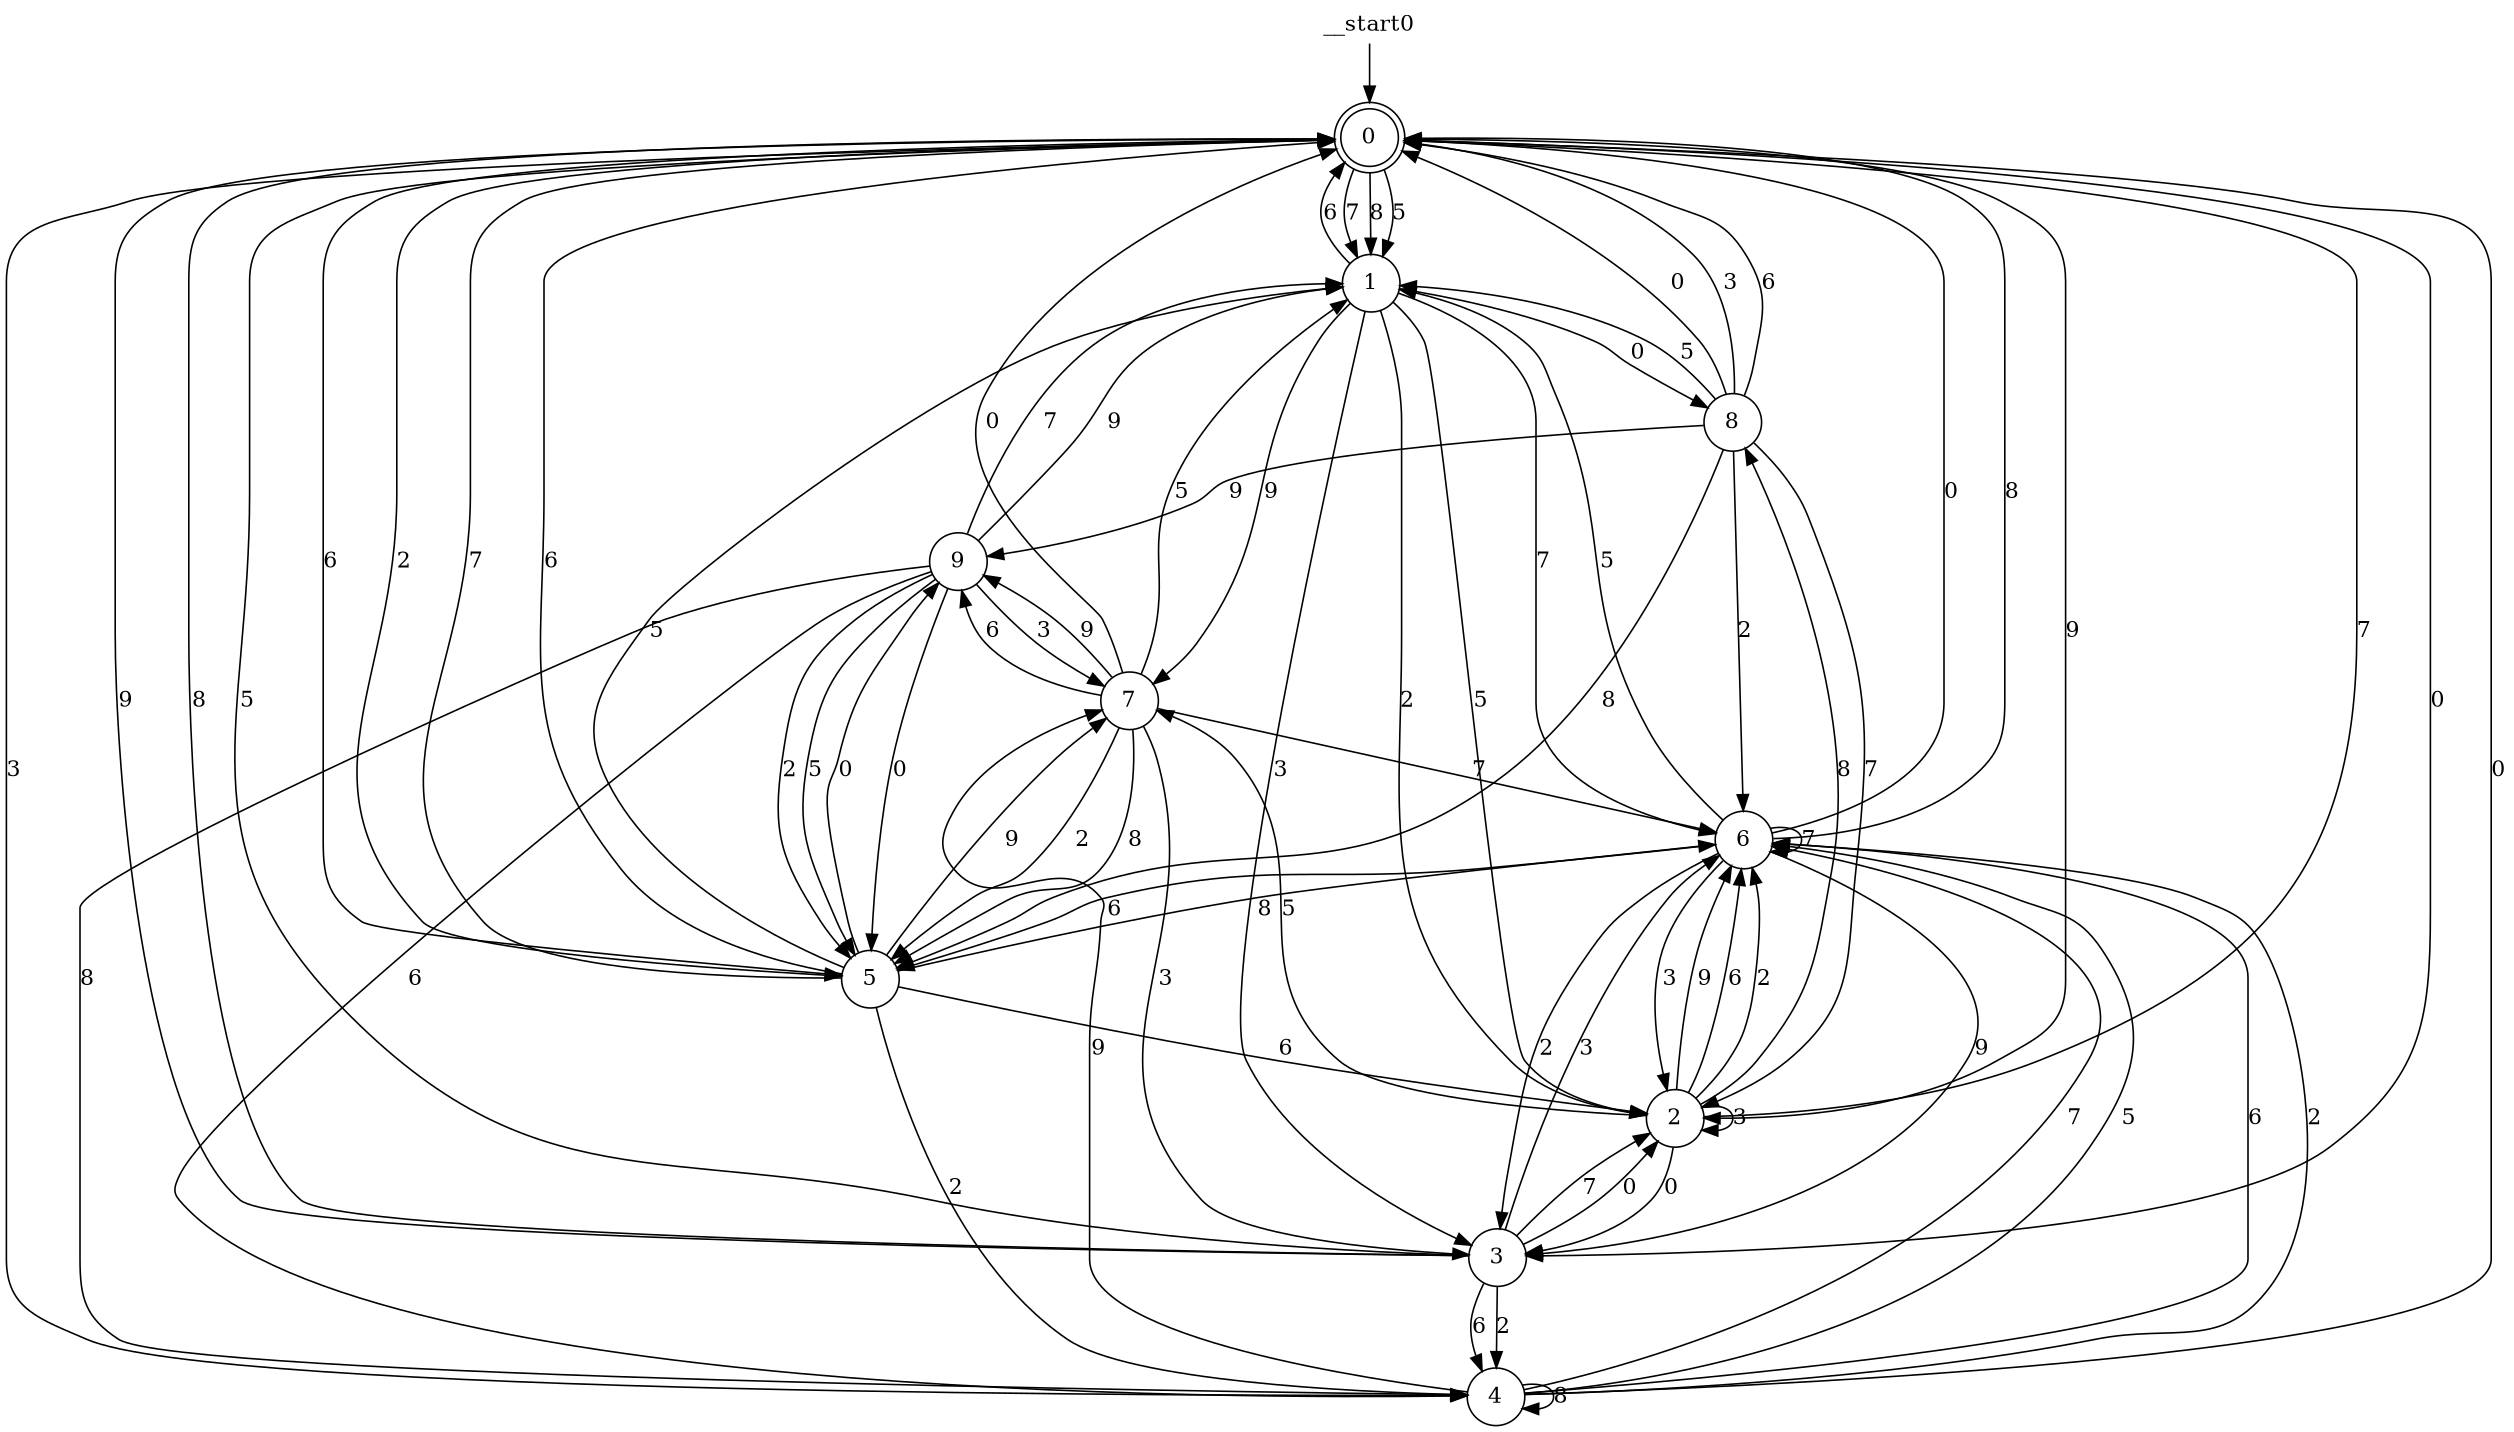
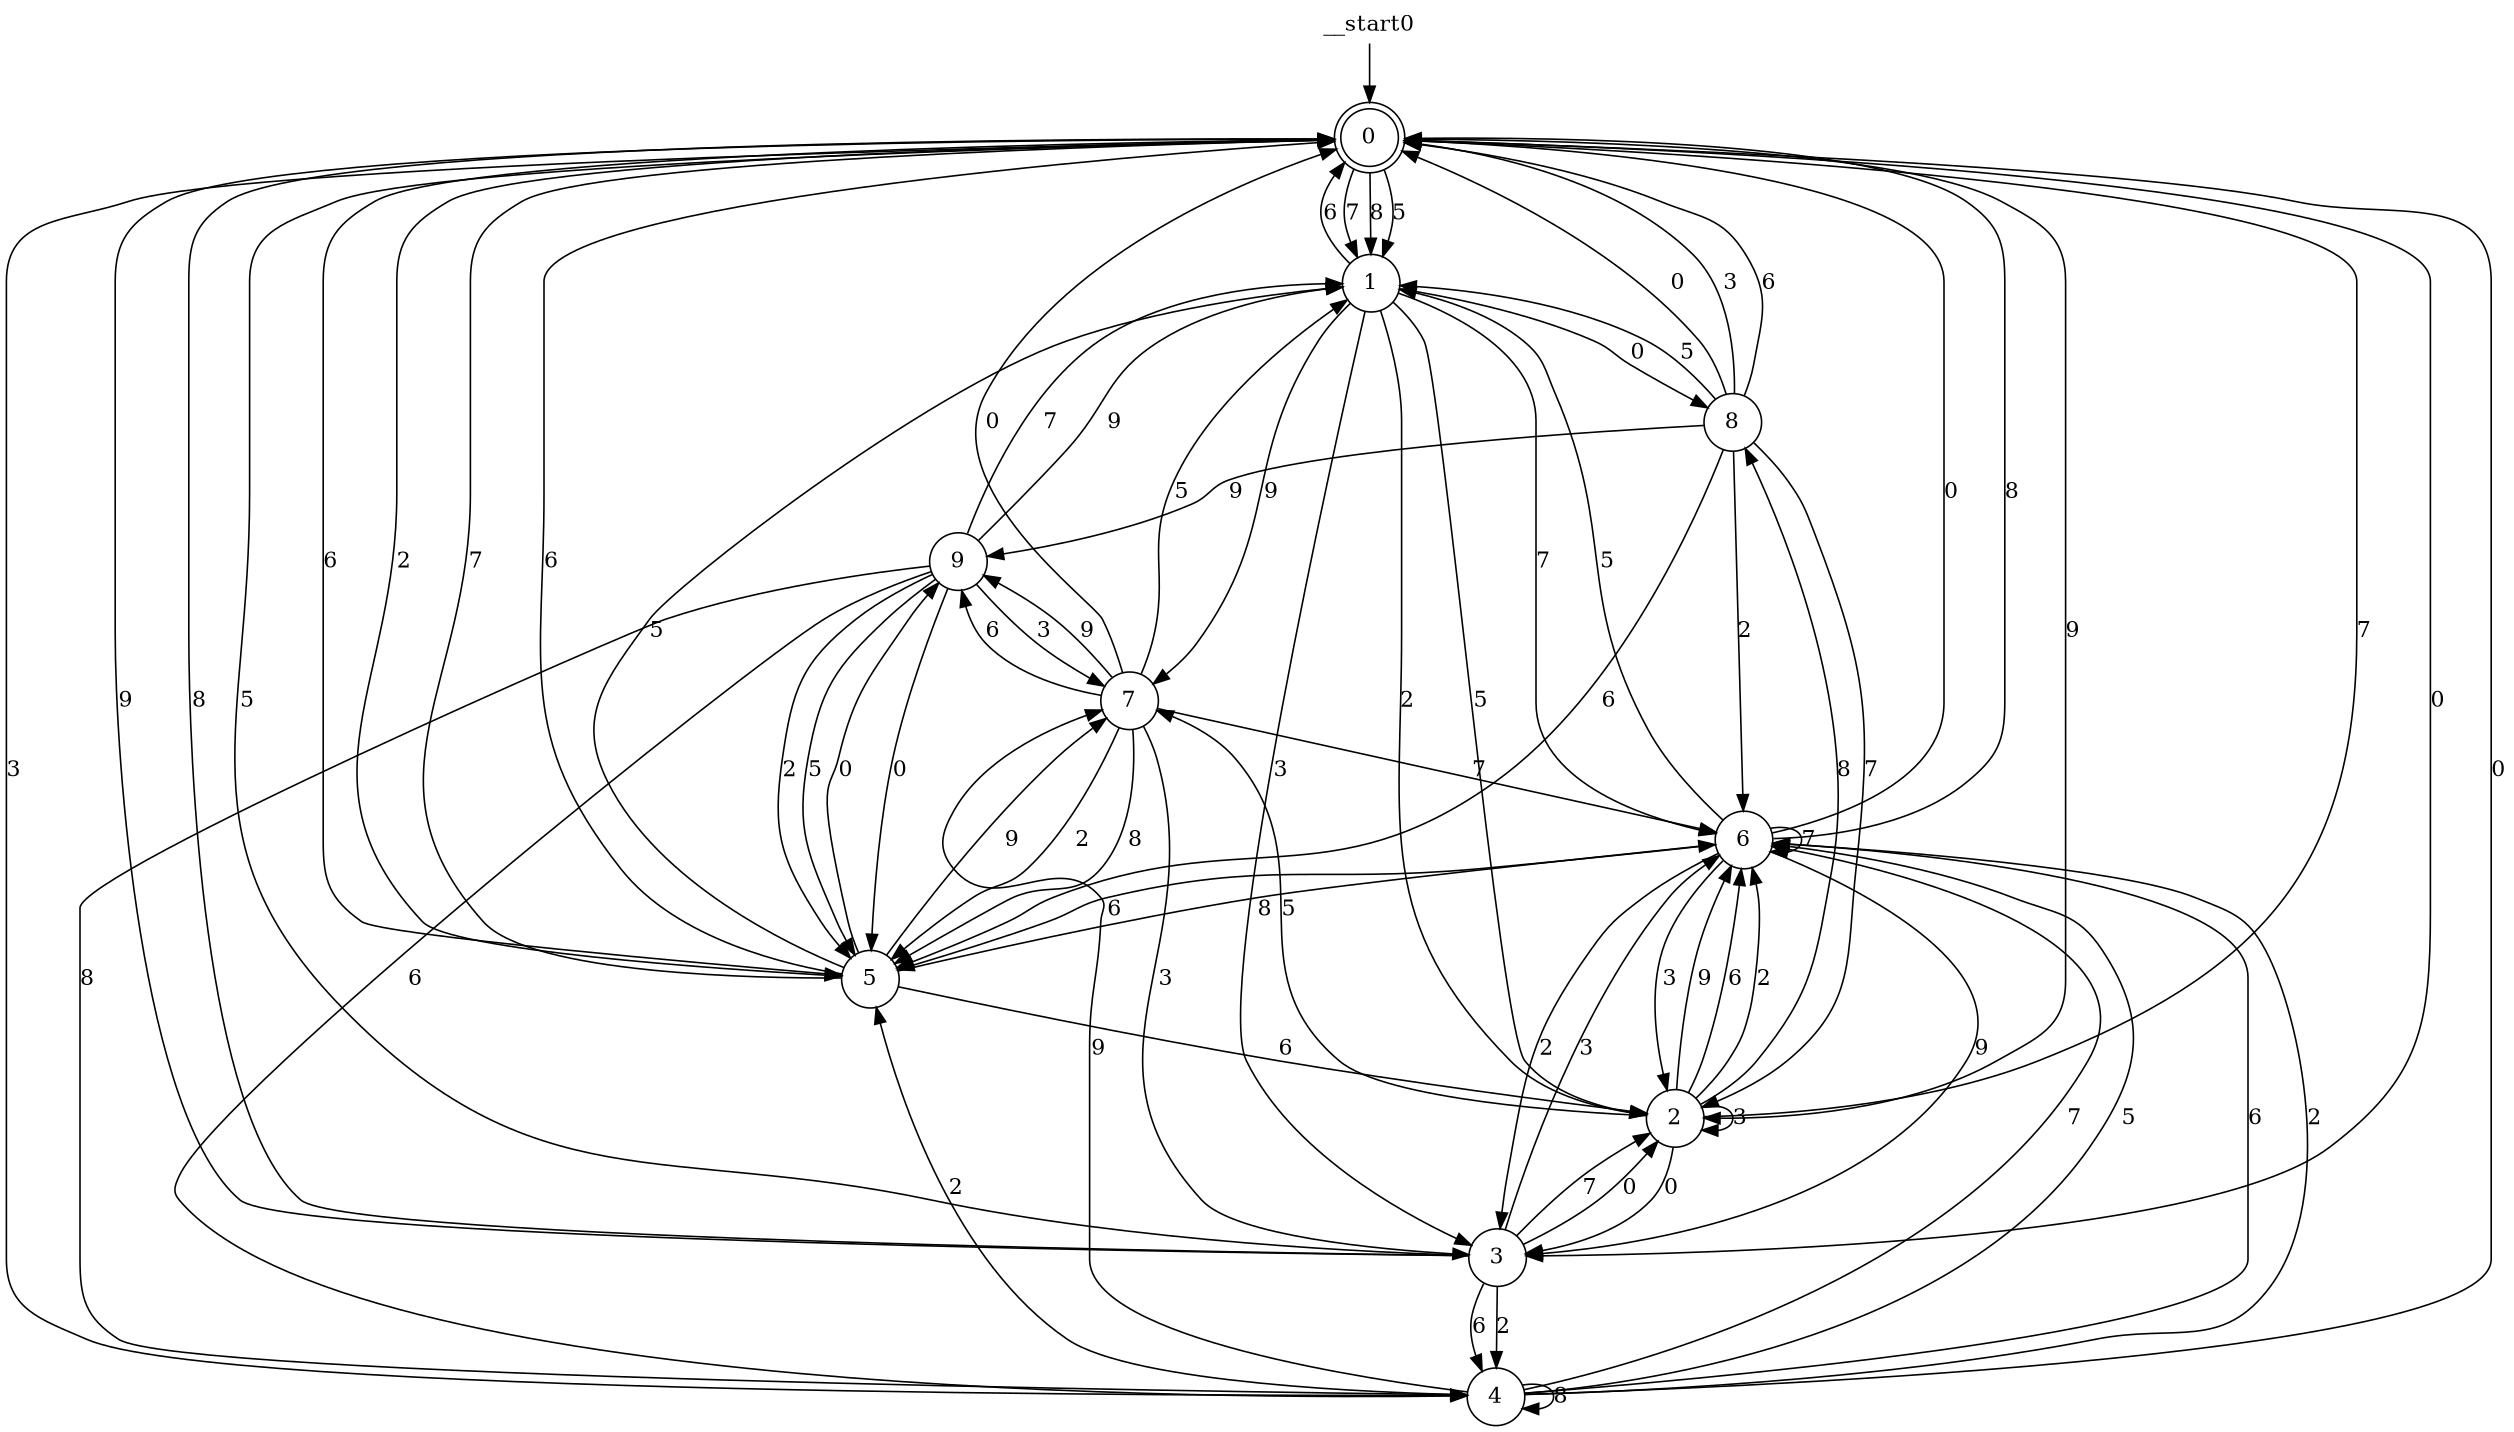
(1610, 701) -> (1610, 701)
(1067, 1339) -> (1082, 1346)
